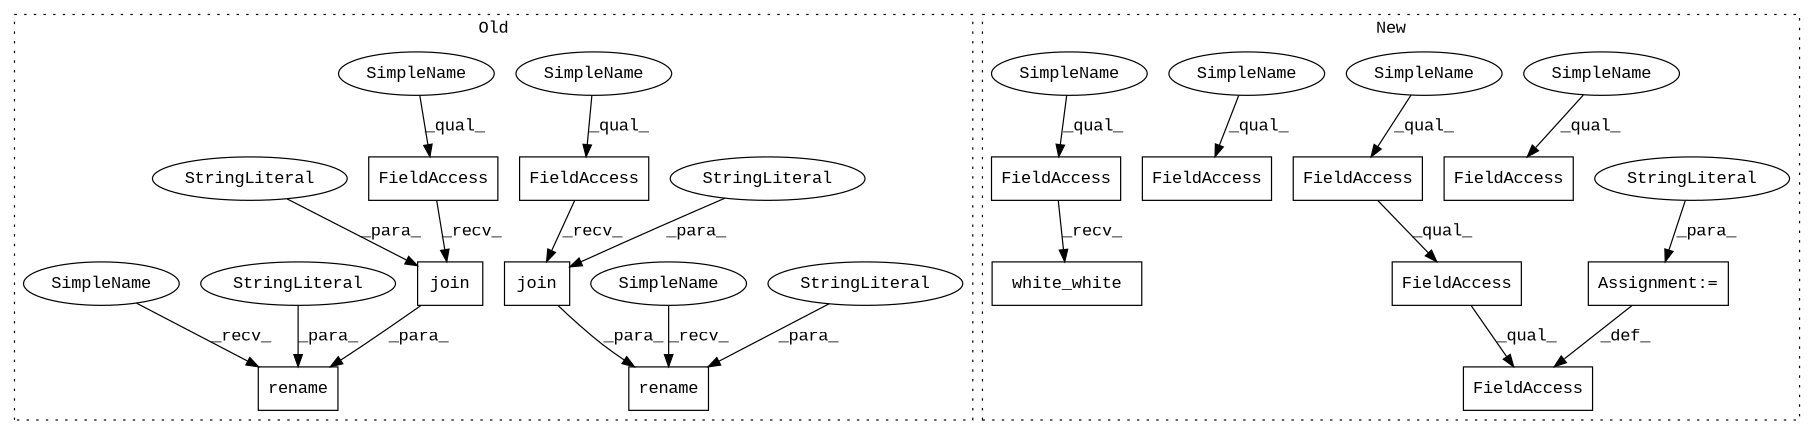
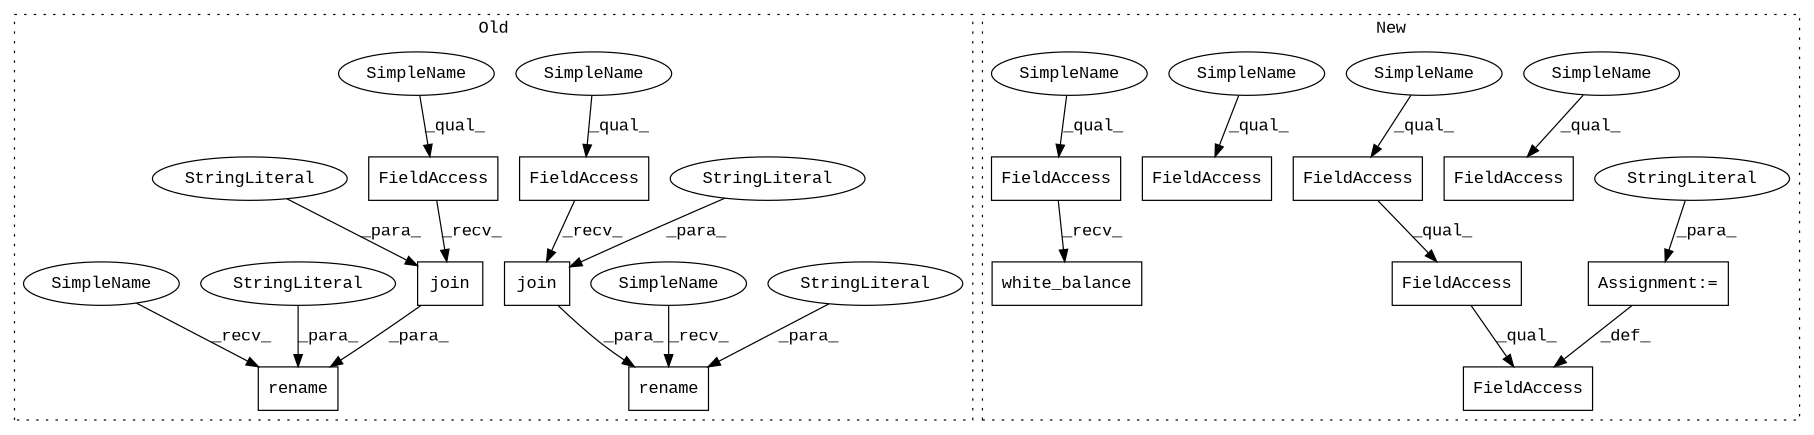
(1067, 284) -> (1067, 284)
